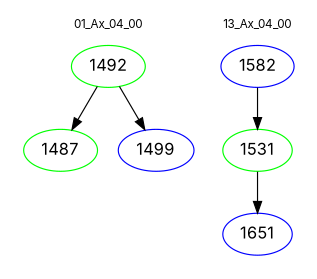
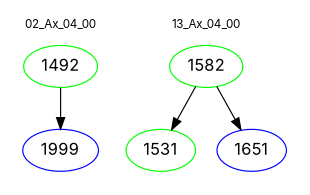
(108, 25) -> (61, 25)
(258, 66) -> (206, 66)
(61, 150) -> none
(156, 150) -> (61, 150)
(258, 187) -> (226, 103)
